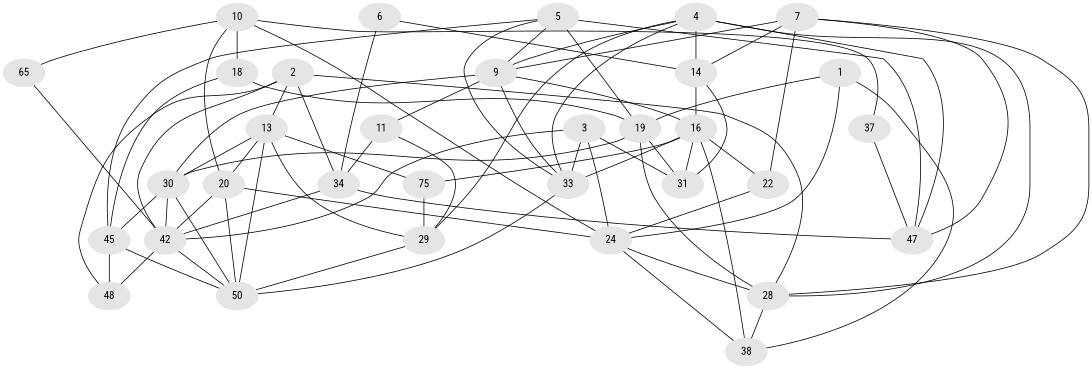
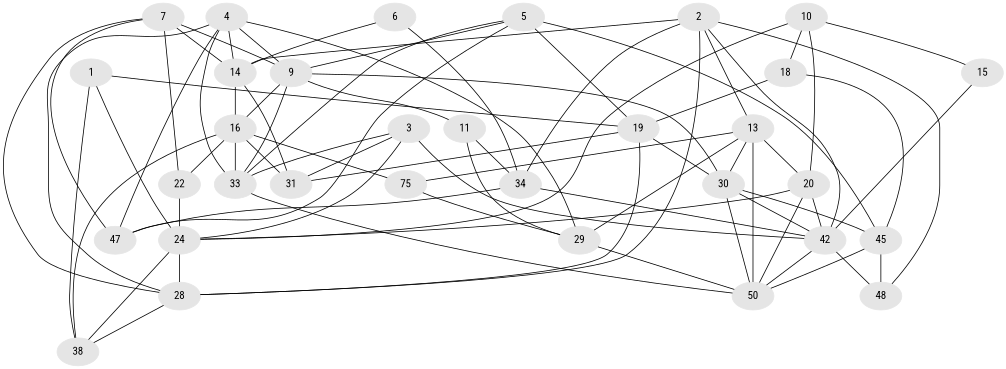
none -> (464, 39)
(24, 73) -> (982, 73)
(870, 129) -> none
